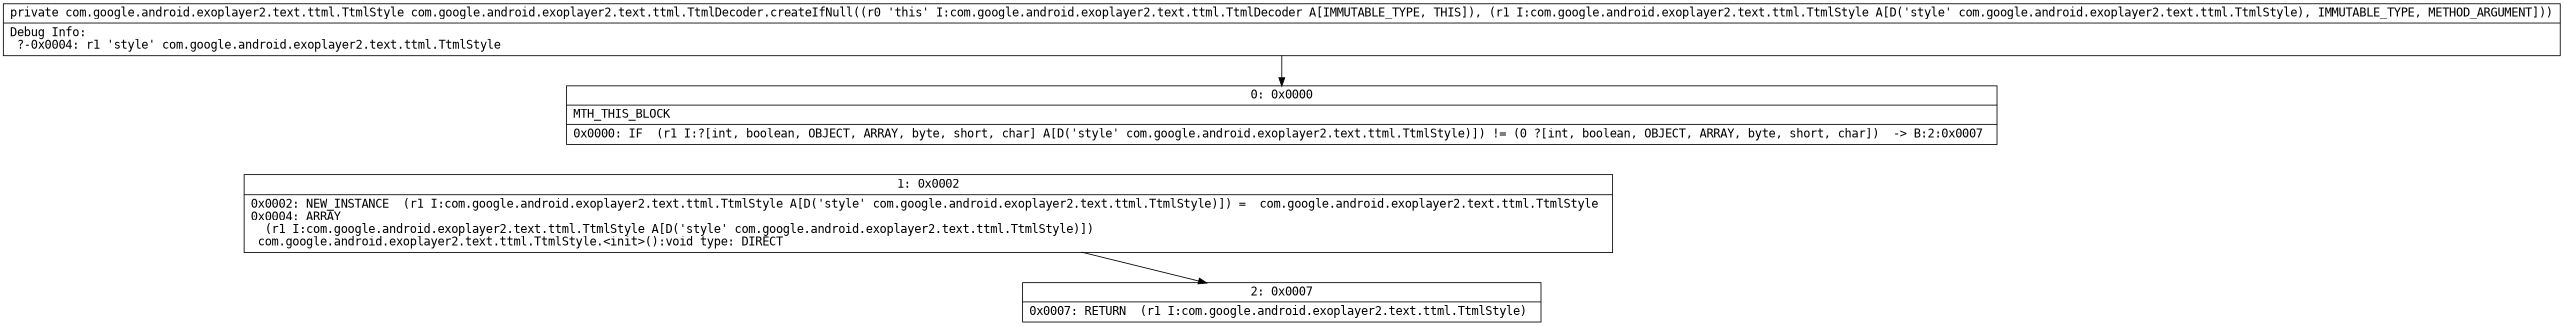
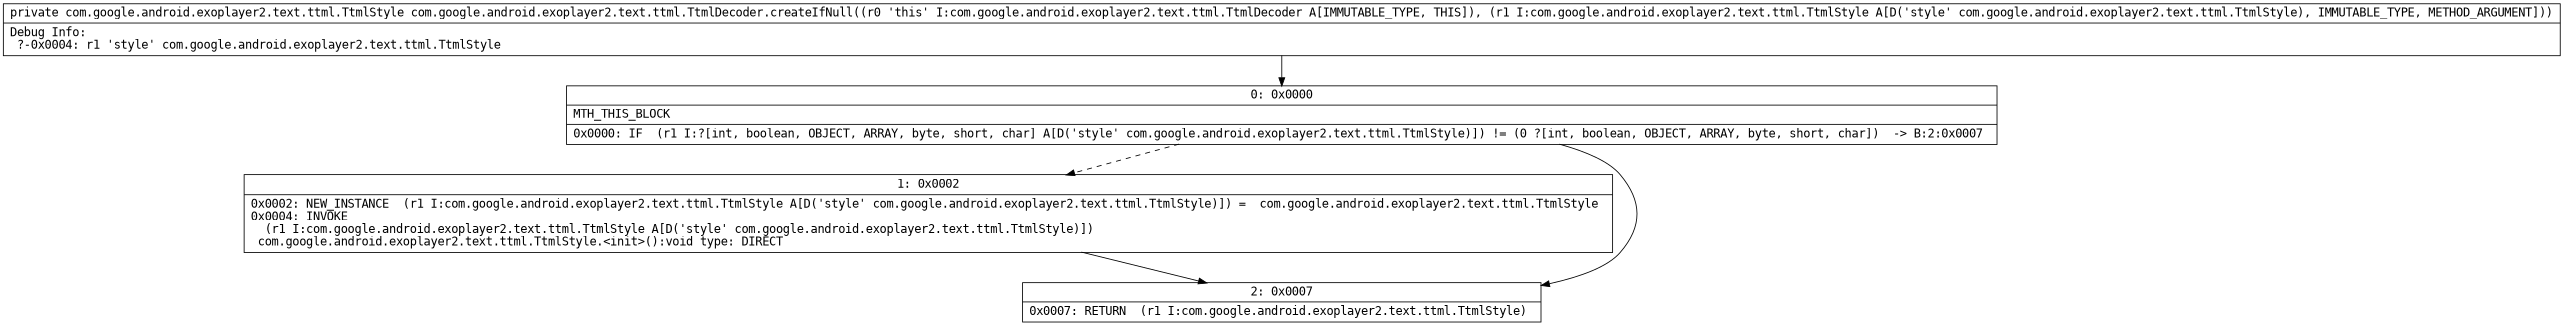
none -> (1127, 158)
(303, 217) -> (307, 217)
none -> (1637, 218)
